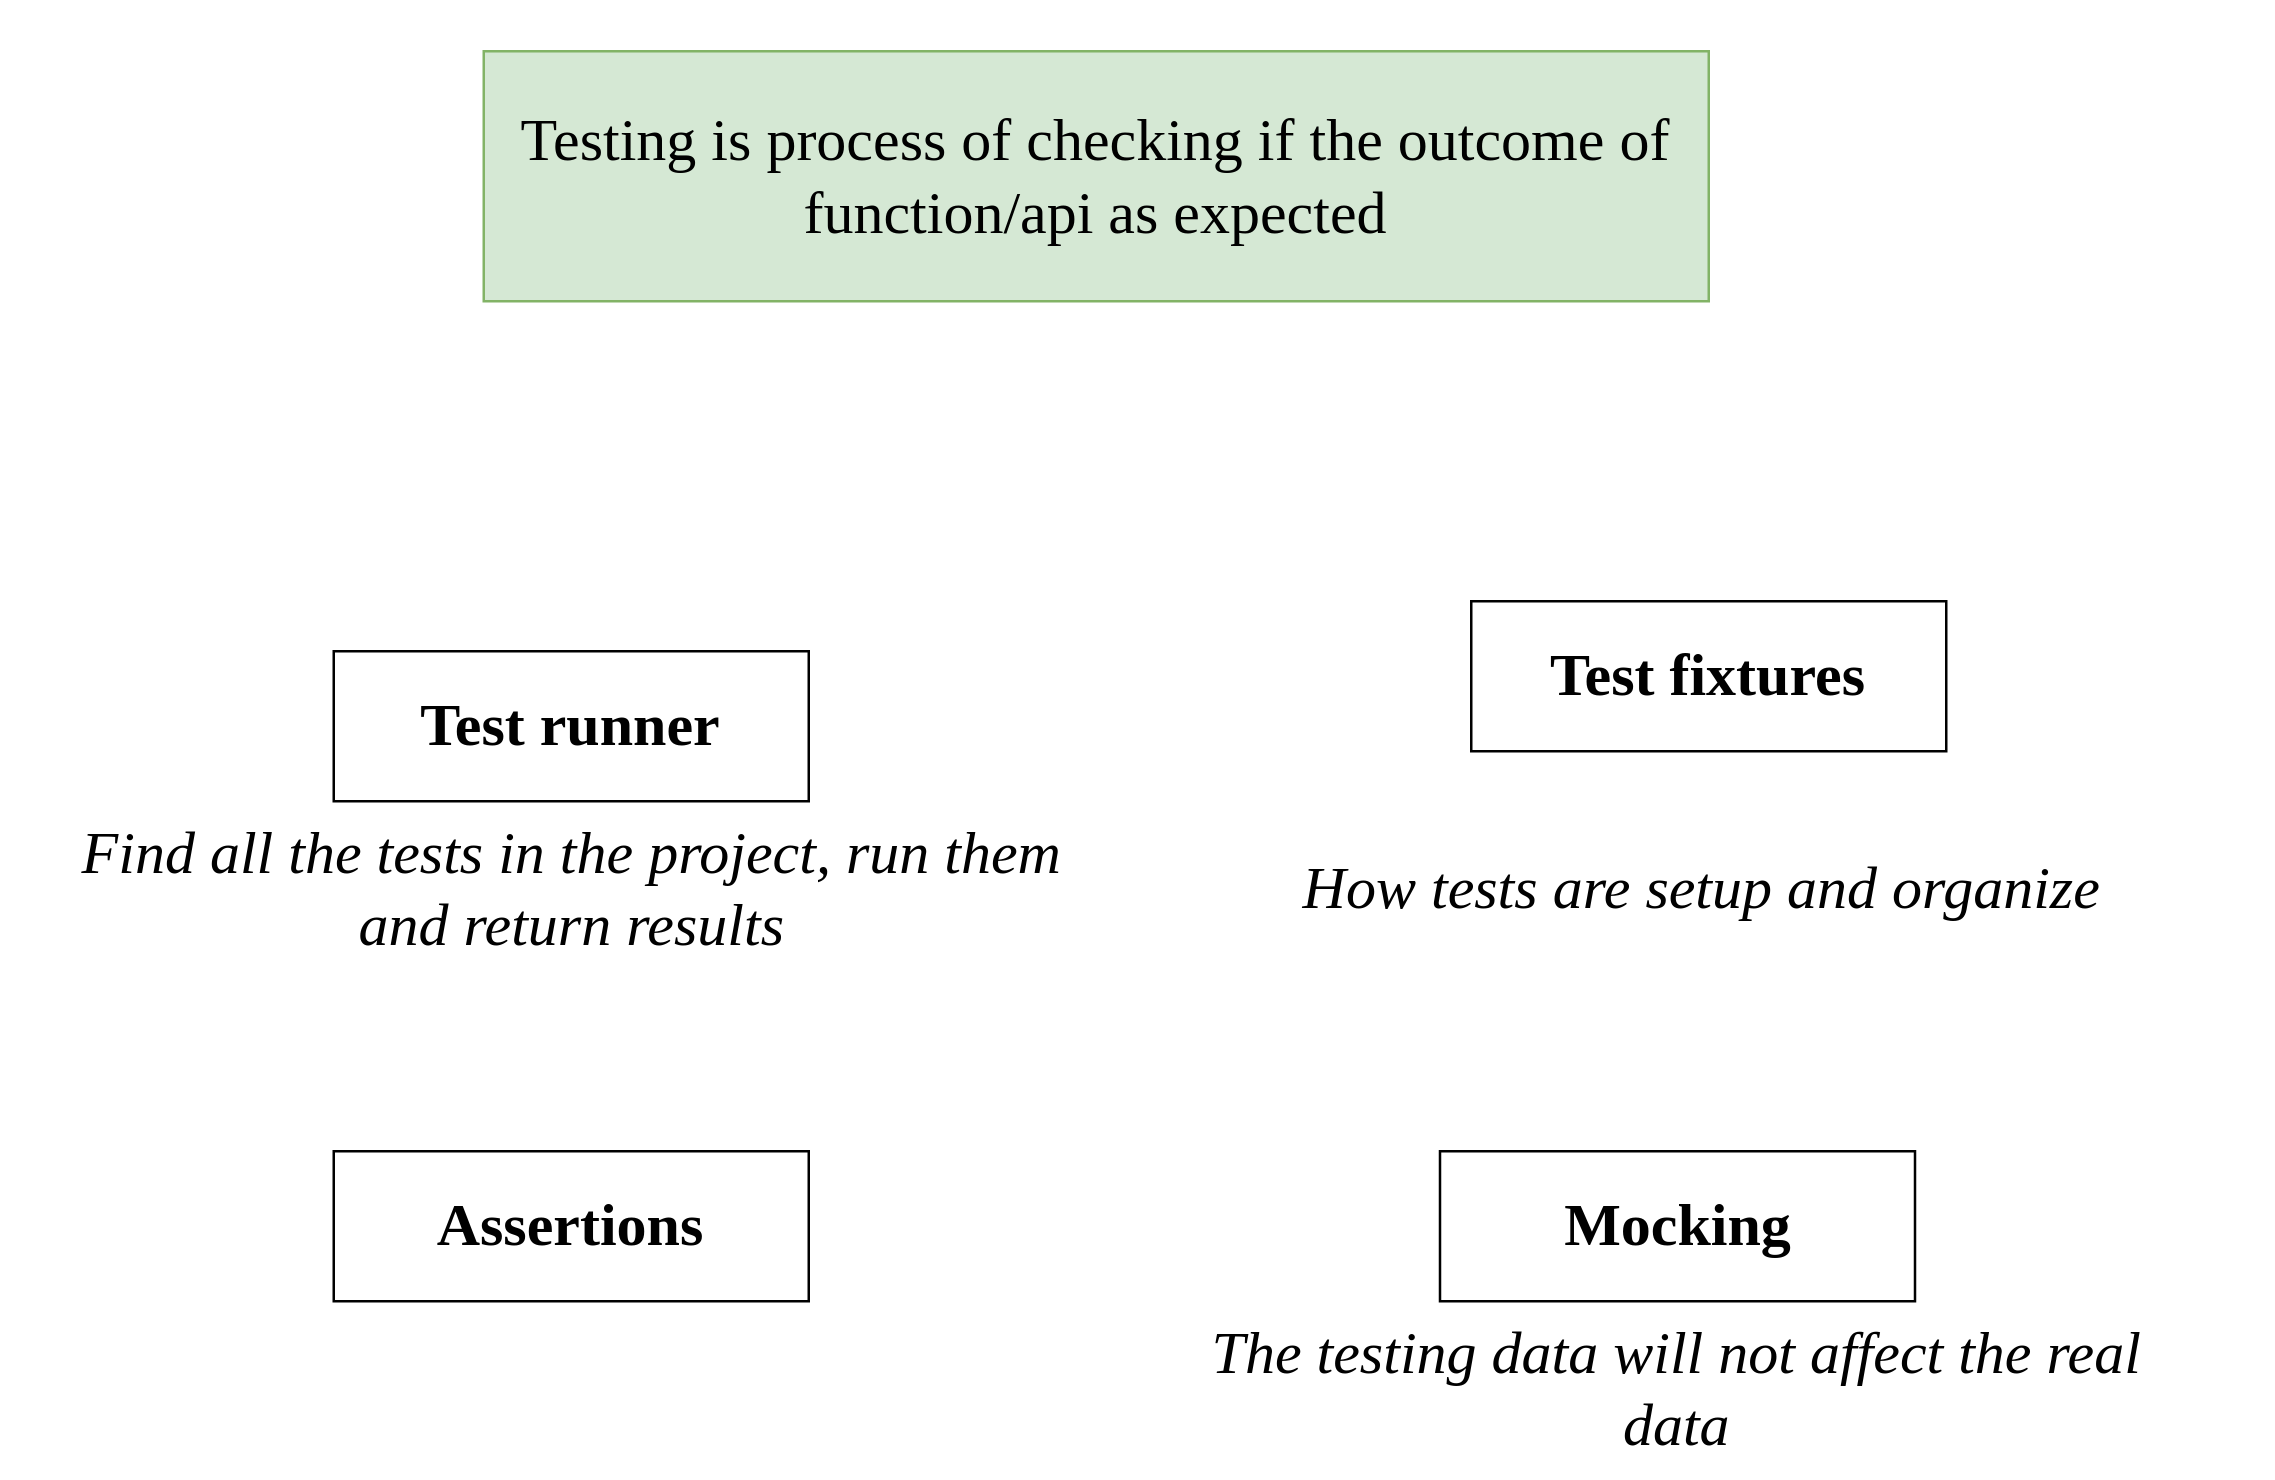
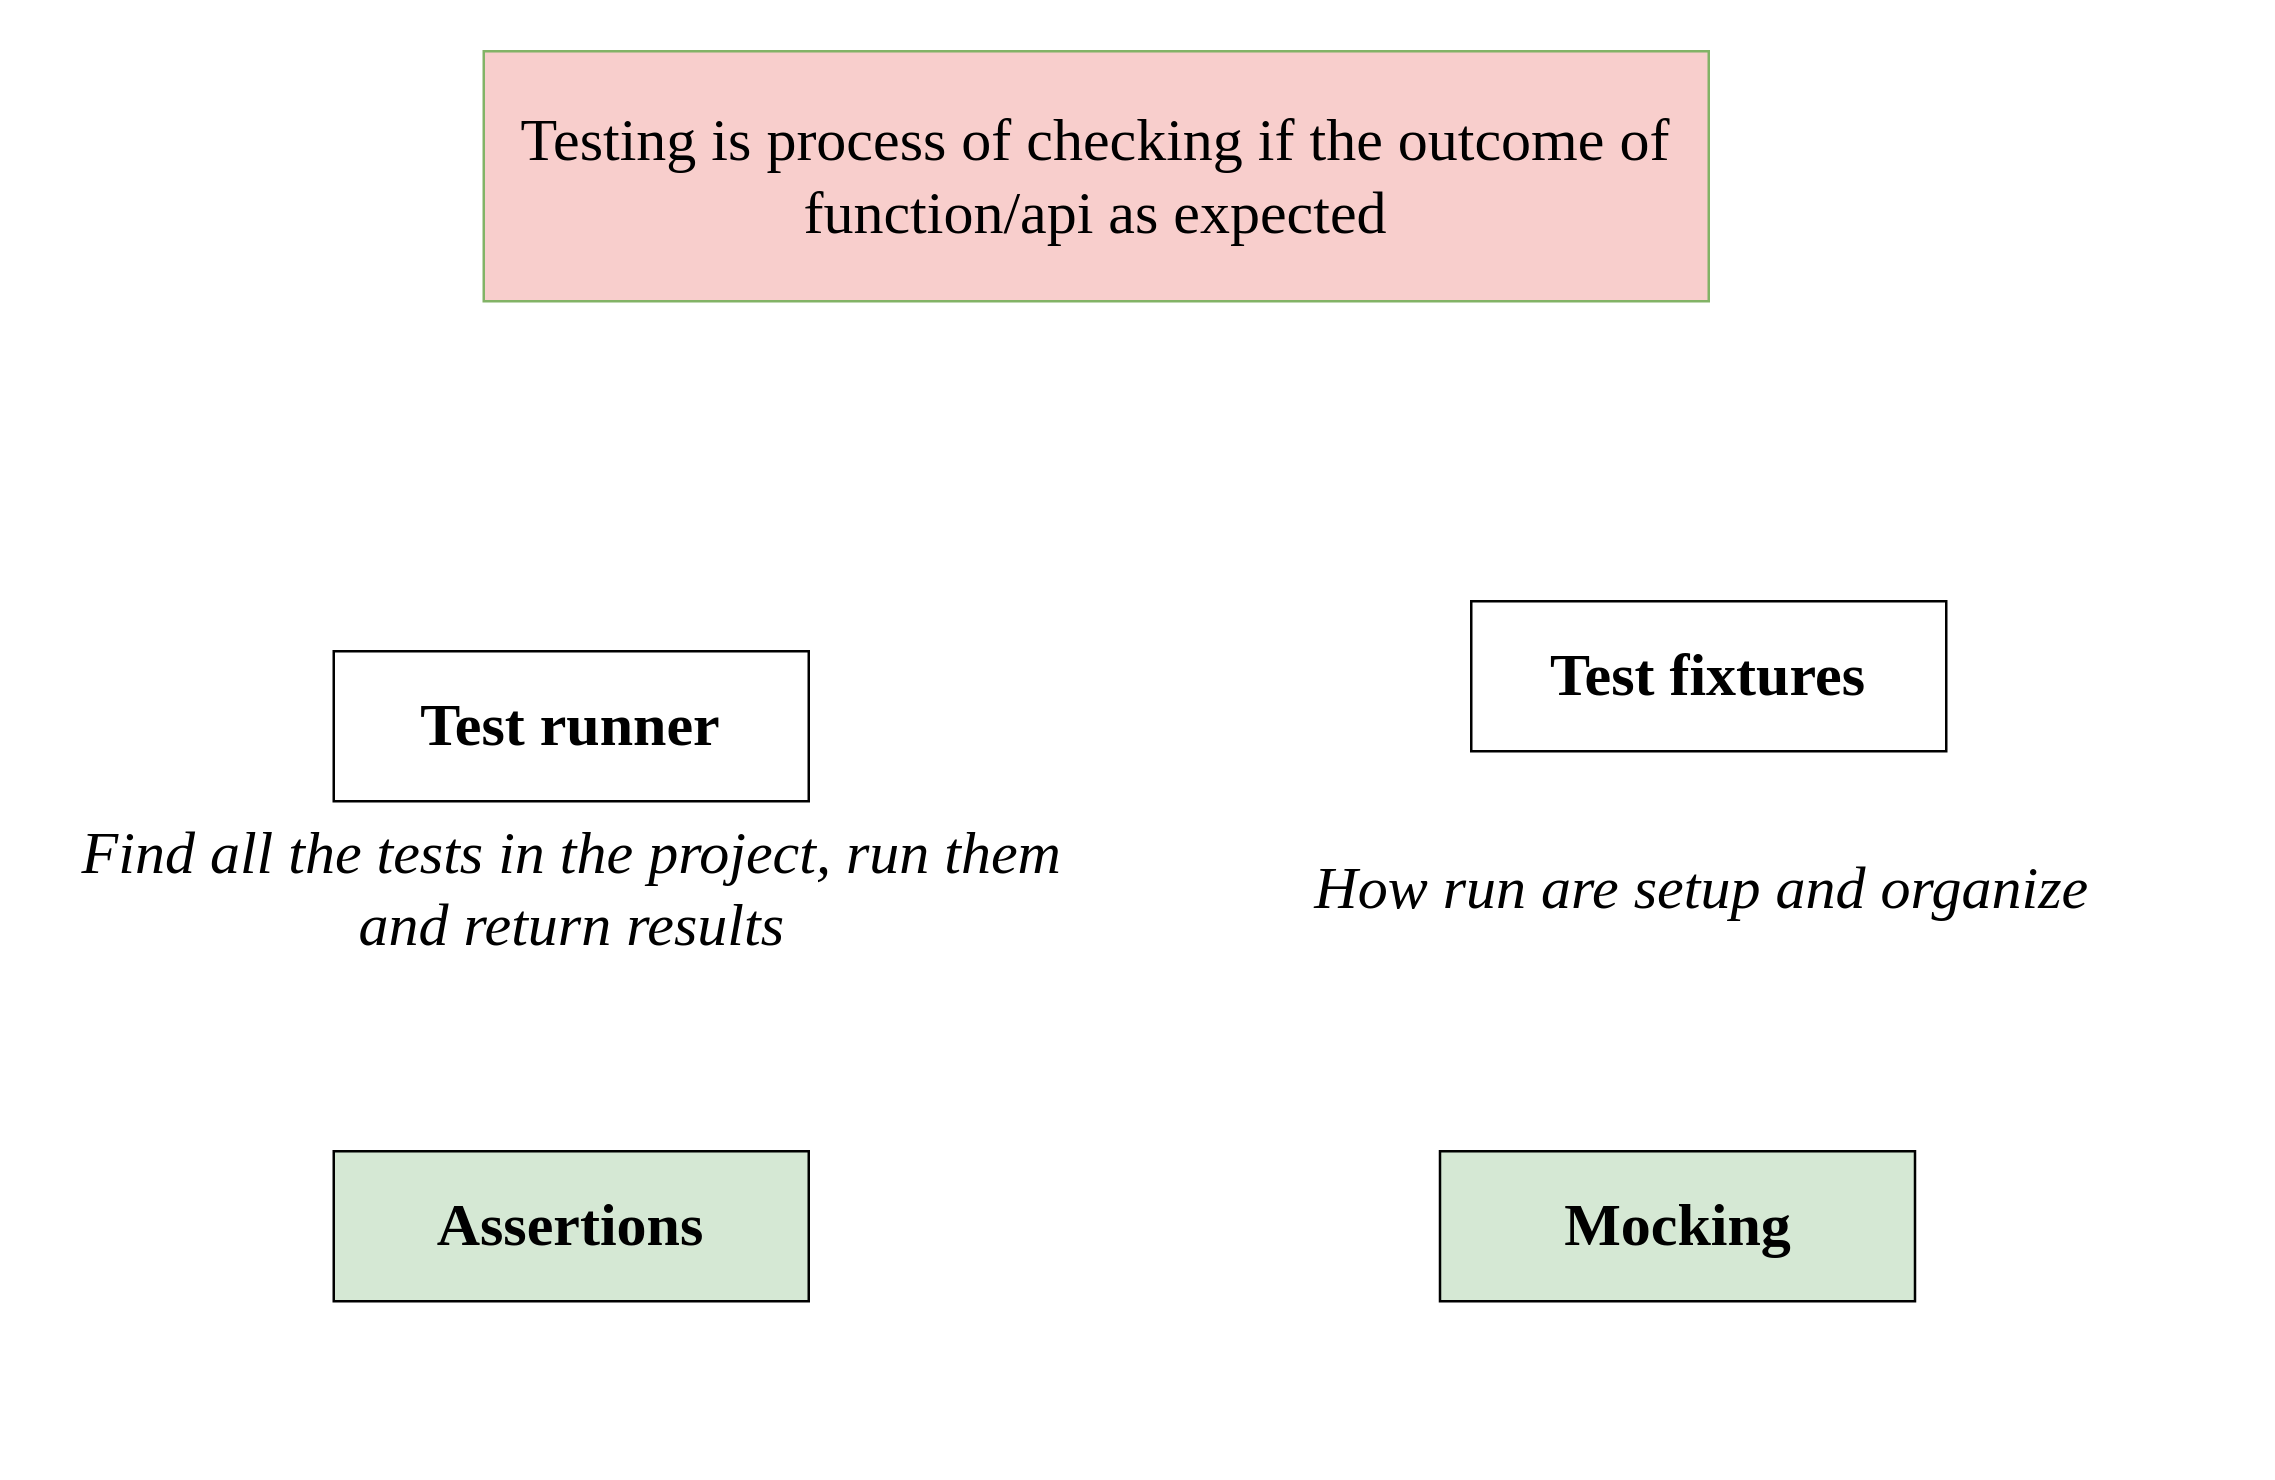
(1096, 176) -> (1096, 176)
(1703, 889) -> (1703, 889)
(571, 1226) -> (571, 1226)
(1678, 1226) -> (1678, 1226)
(1678, 1389) -> none
